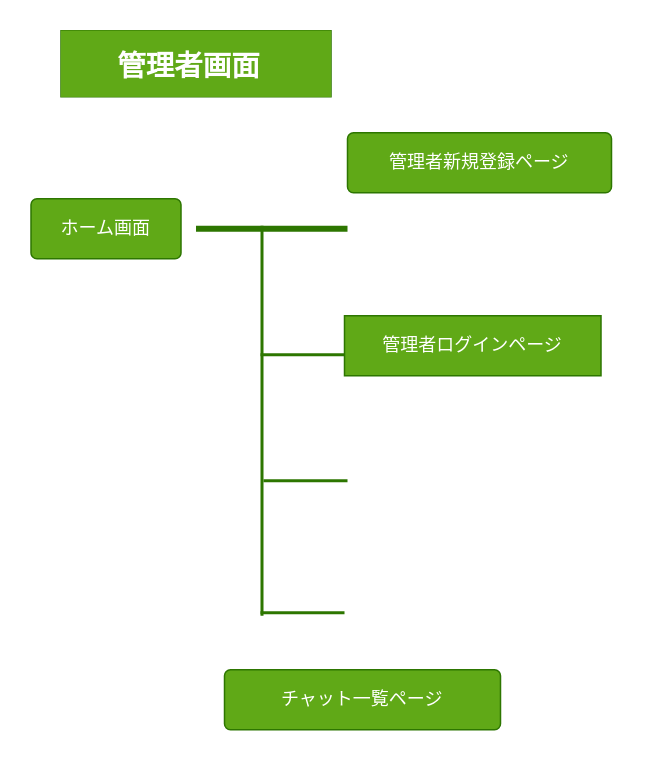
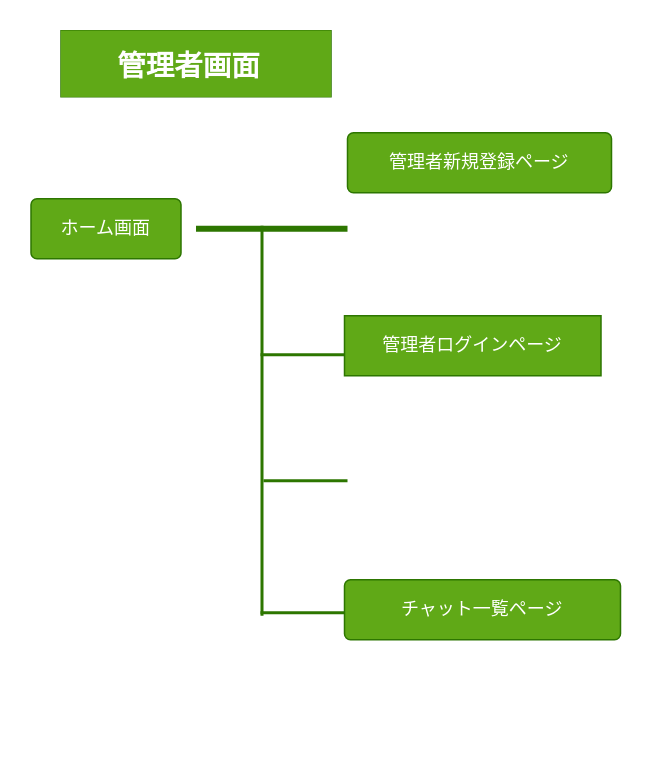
(362, 700) -> (482, 610)
